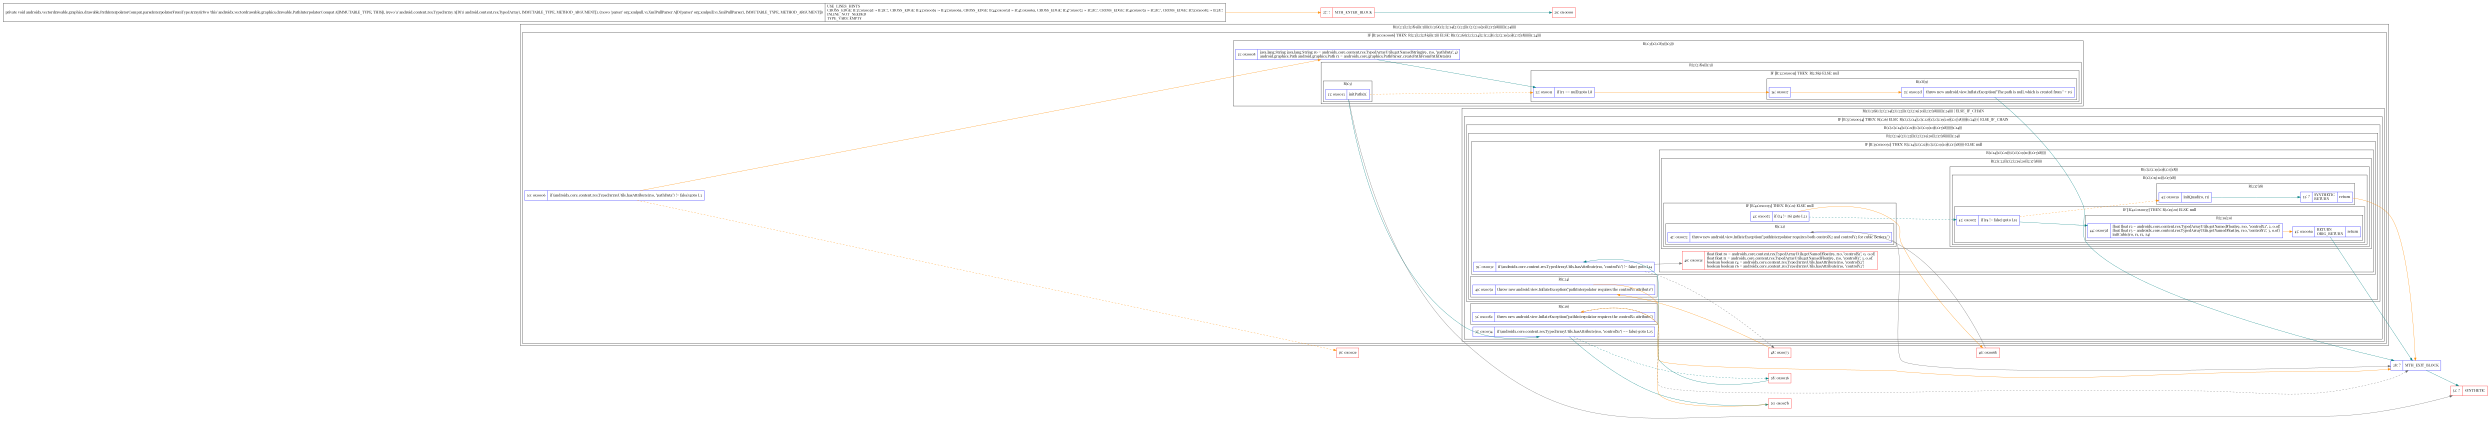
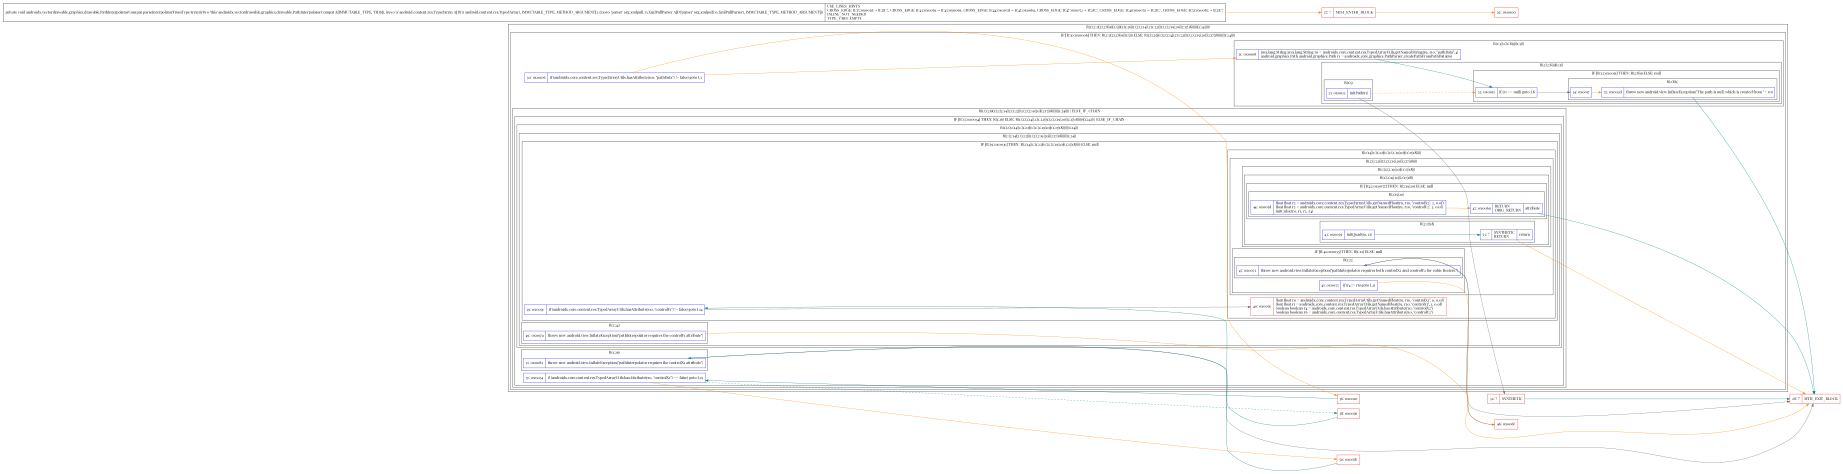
(1462, 13) -> (1434, 13)
(1680, 92) -> (1552, 92)
(1988, 220) -> none
(2353, 232) -> (1533, 208)
(985, 275) -> (1093, 59)
(1416, 279) -> (1164, 394)
(1780, 353) -> none
(2416, 366) -> (1815, 399)
(2441, 378) -> (1656, 399)
(1658, 389) -> (1058, 347)
(1962, 391) -> (1237, 427)
(1654, 393) -> (992, 425)
